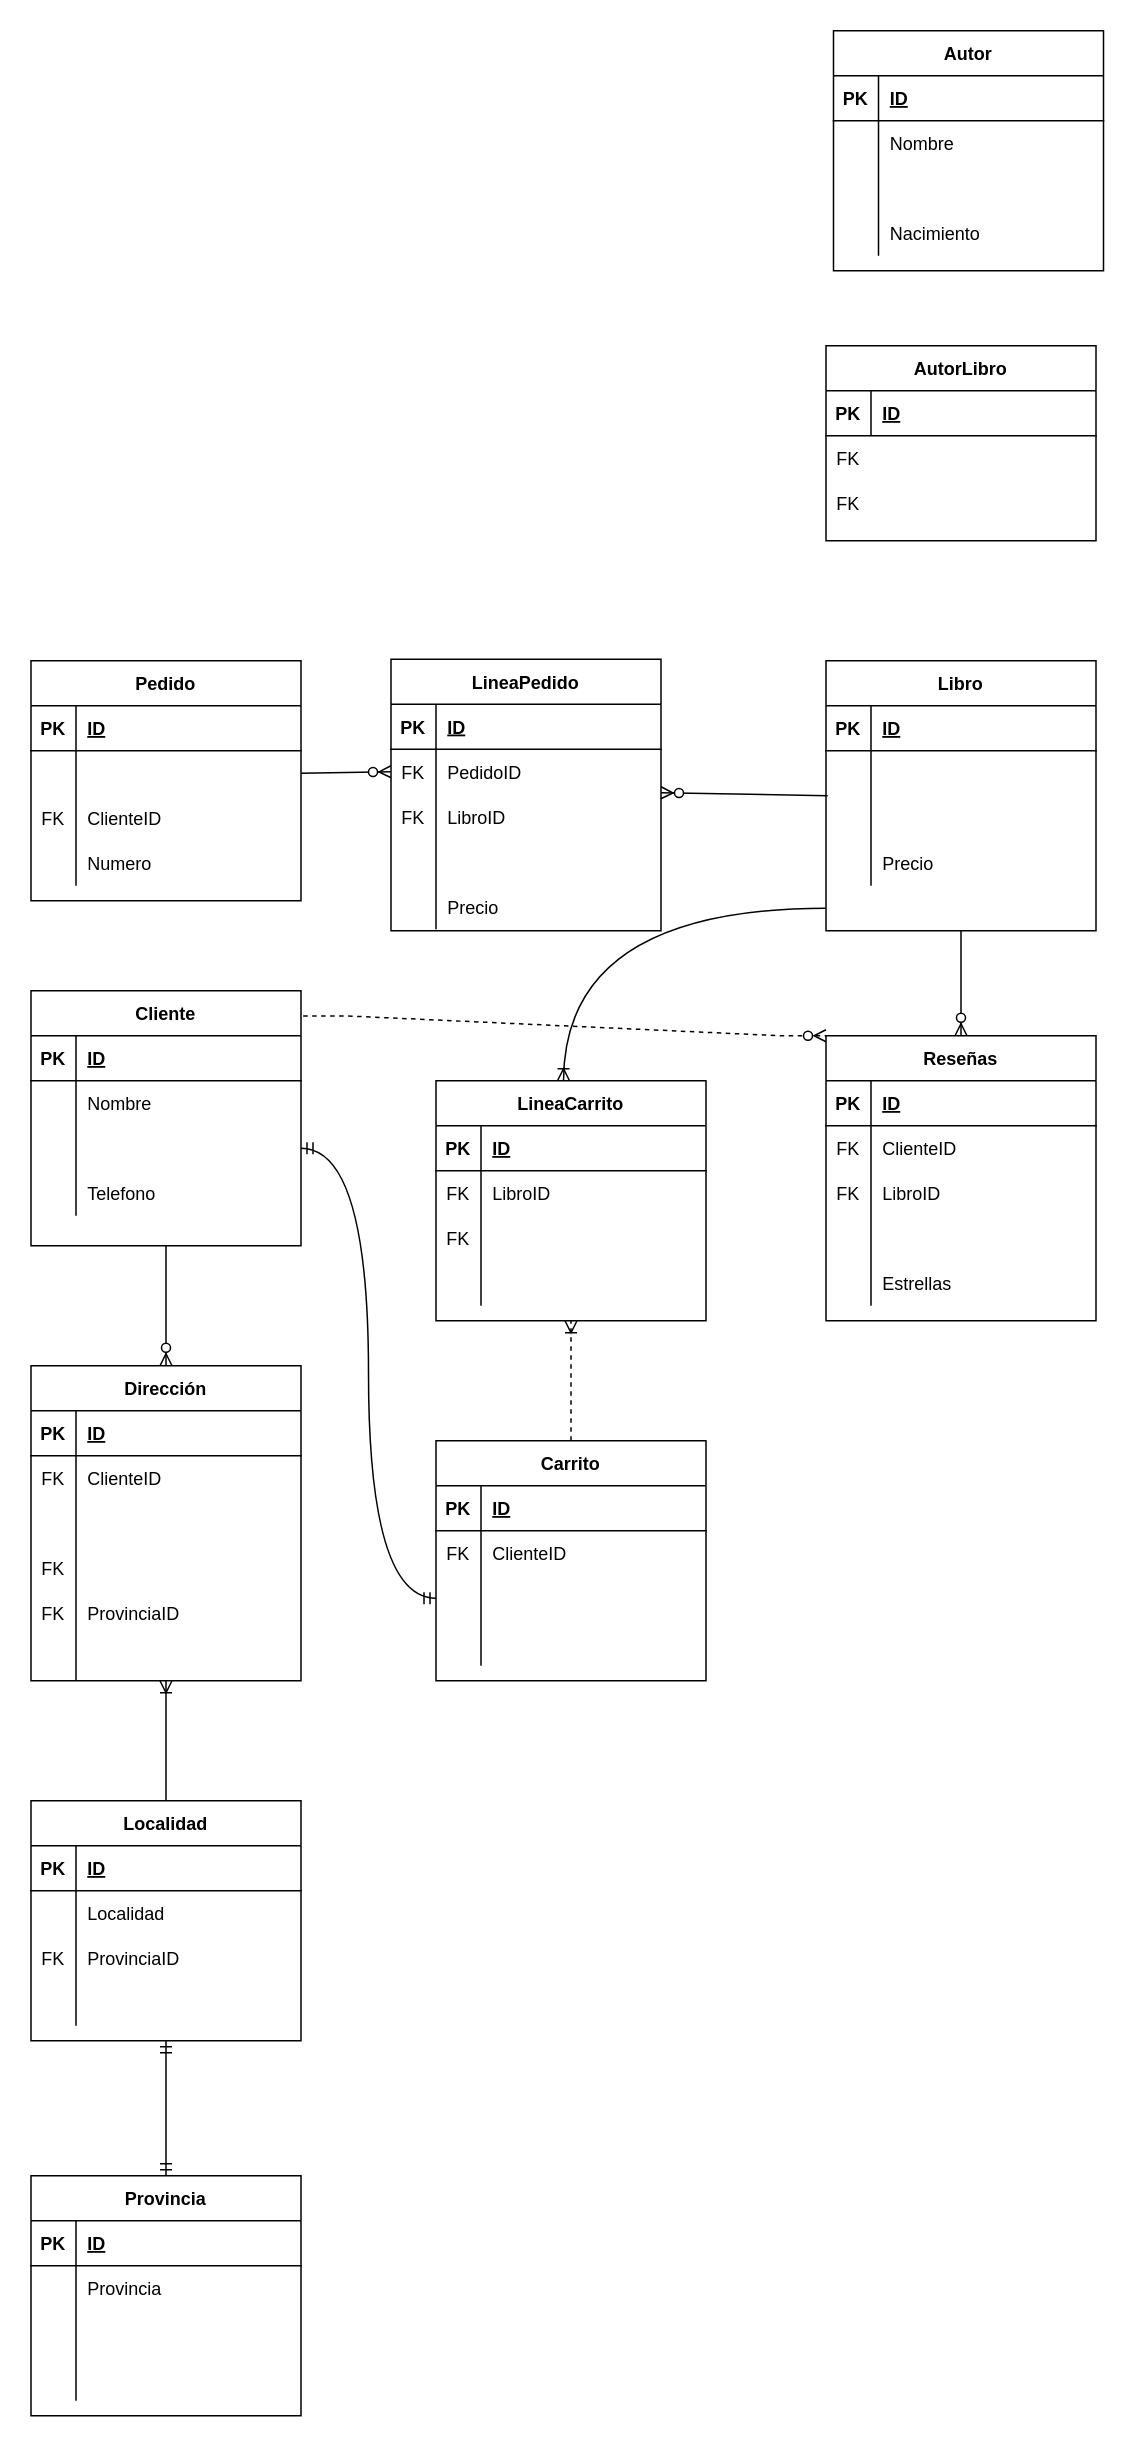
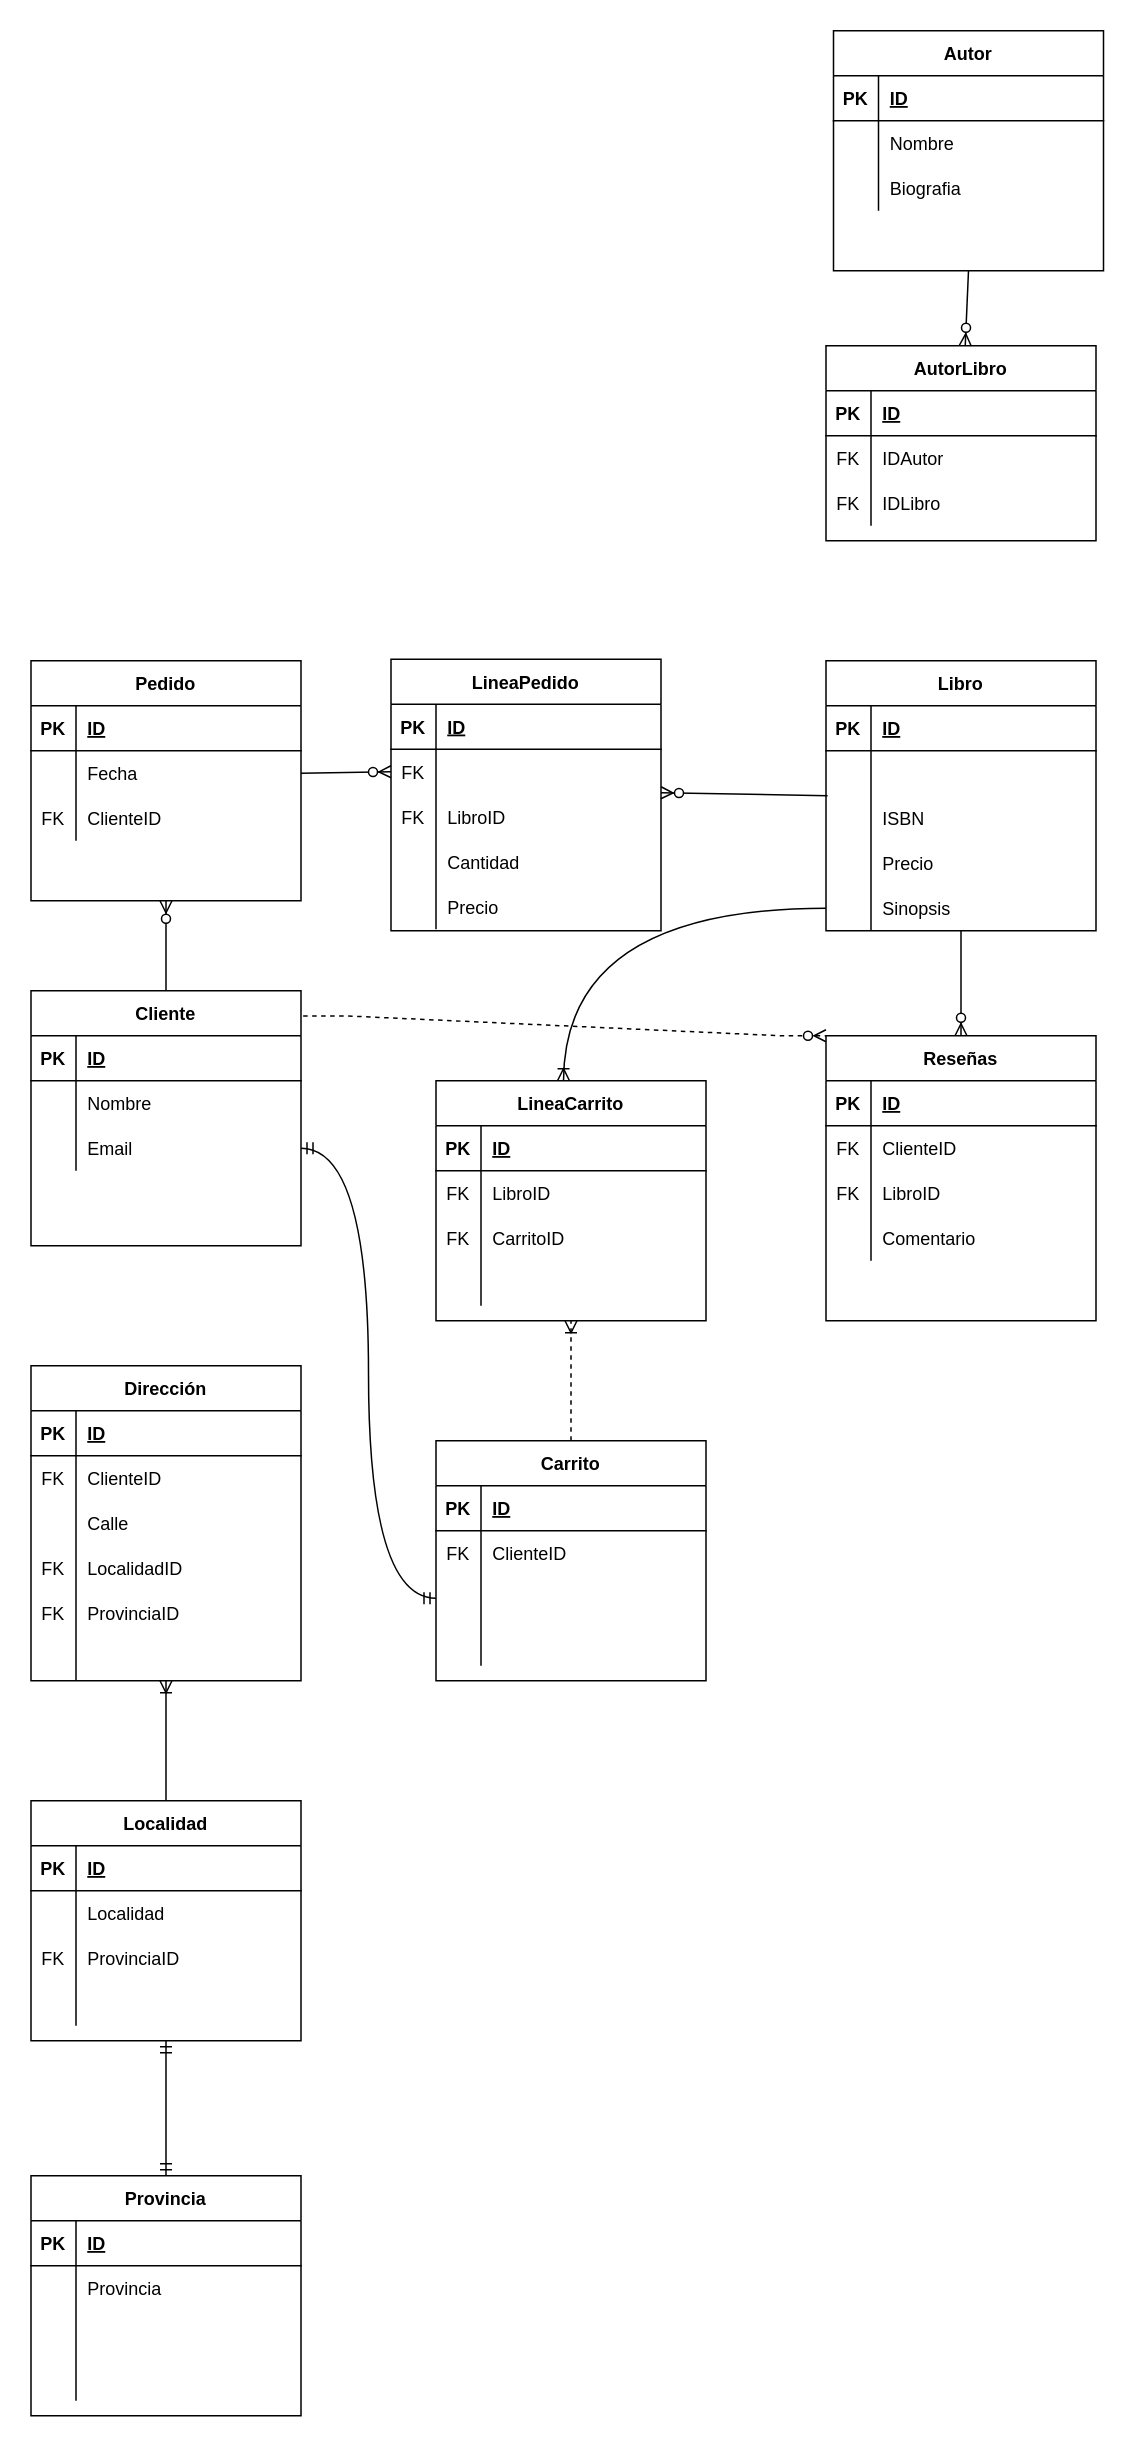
none -> (991, 188)
(991, 233) -> none
none -> (967, 309)
none -> (983, 458)
none -> (983, 503)
(548, 772) -> none
none -> (188, 773)
none -> (983, 818)
none -> (548, 862)
(188, 863) -> none
none -> (983, 908)
none -> (166, 947)
none -> (188, 1148)
(188, 1193) -> none
none -> (593, 1238)
none -> (983, 1238)
(983, 1283) -> none
(166, 1307) -> none
none -> (188, 1523)
none -> (188, 1568)
